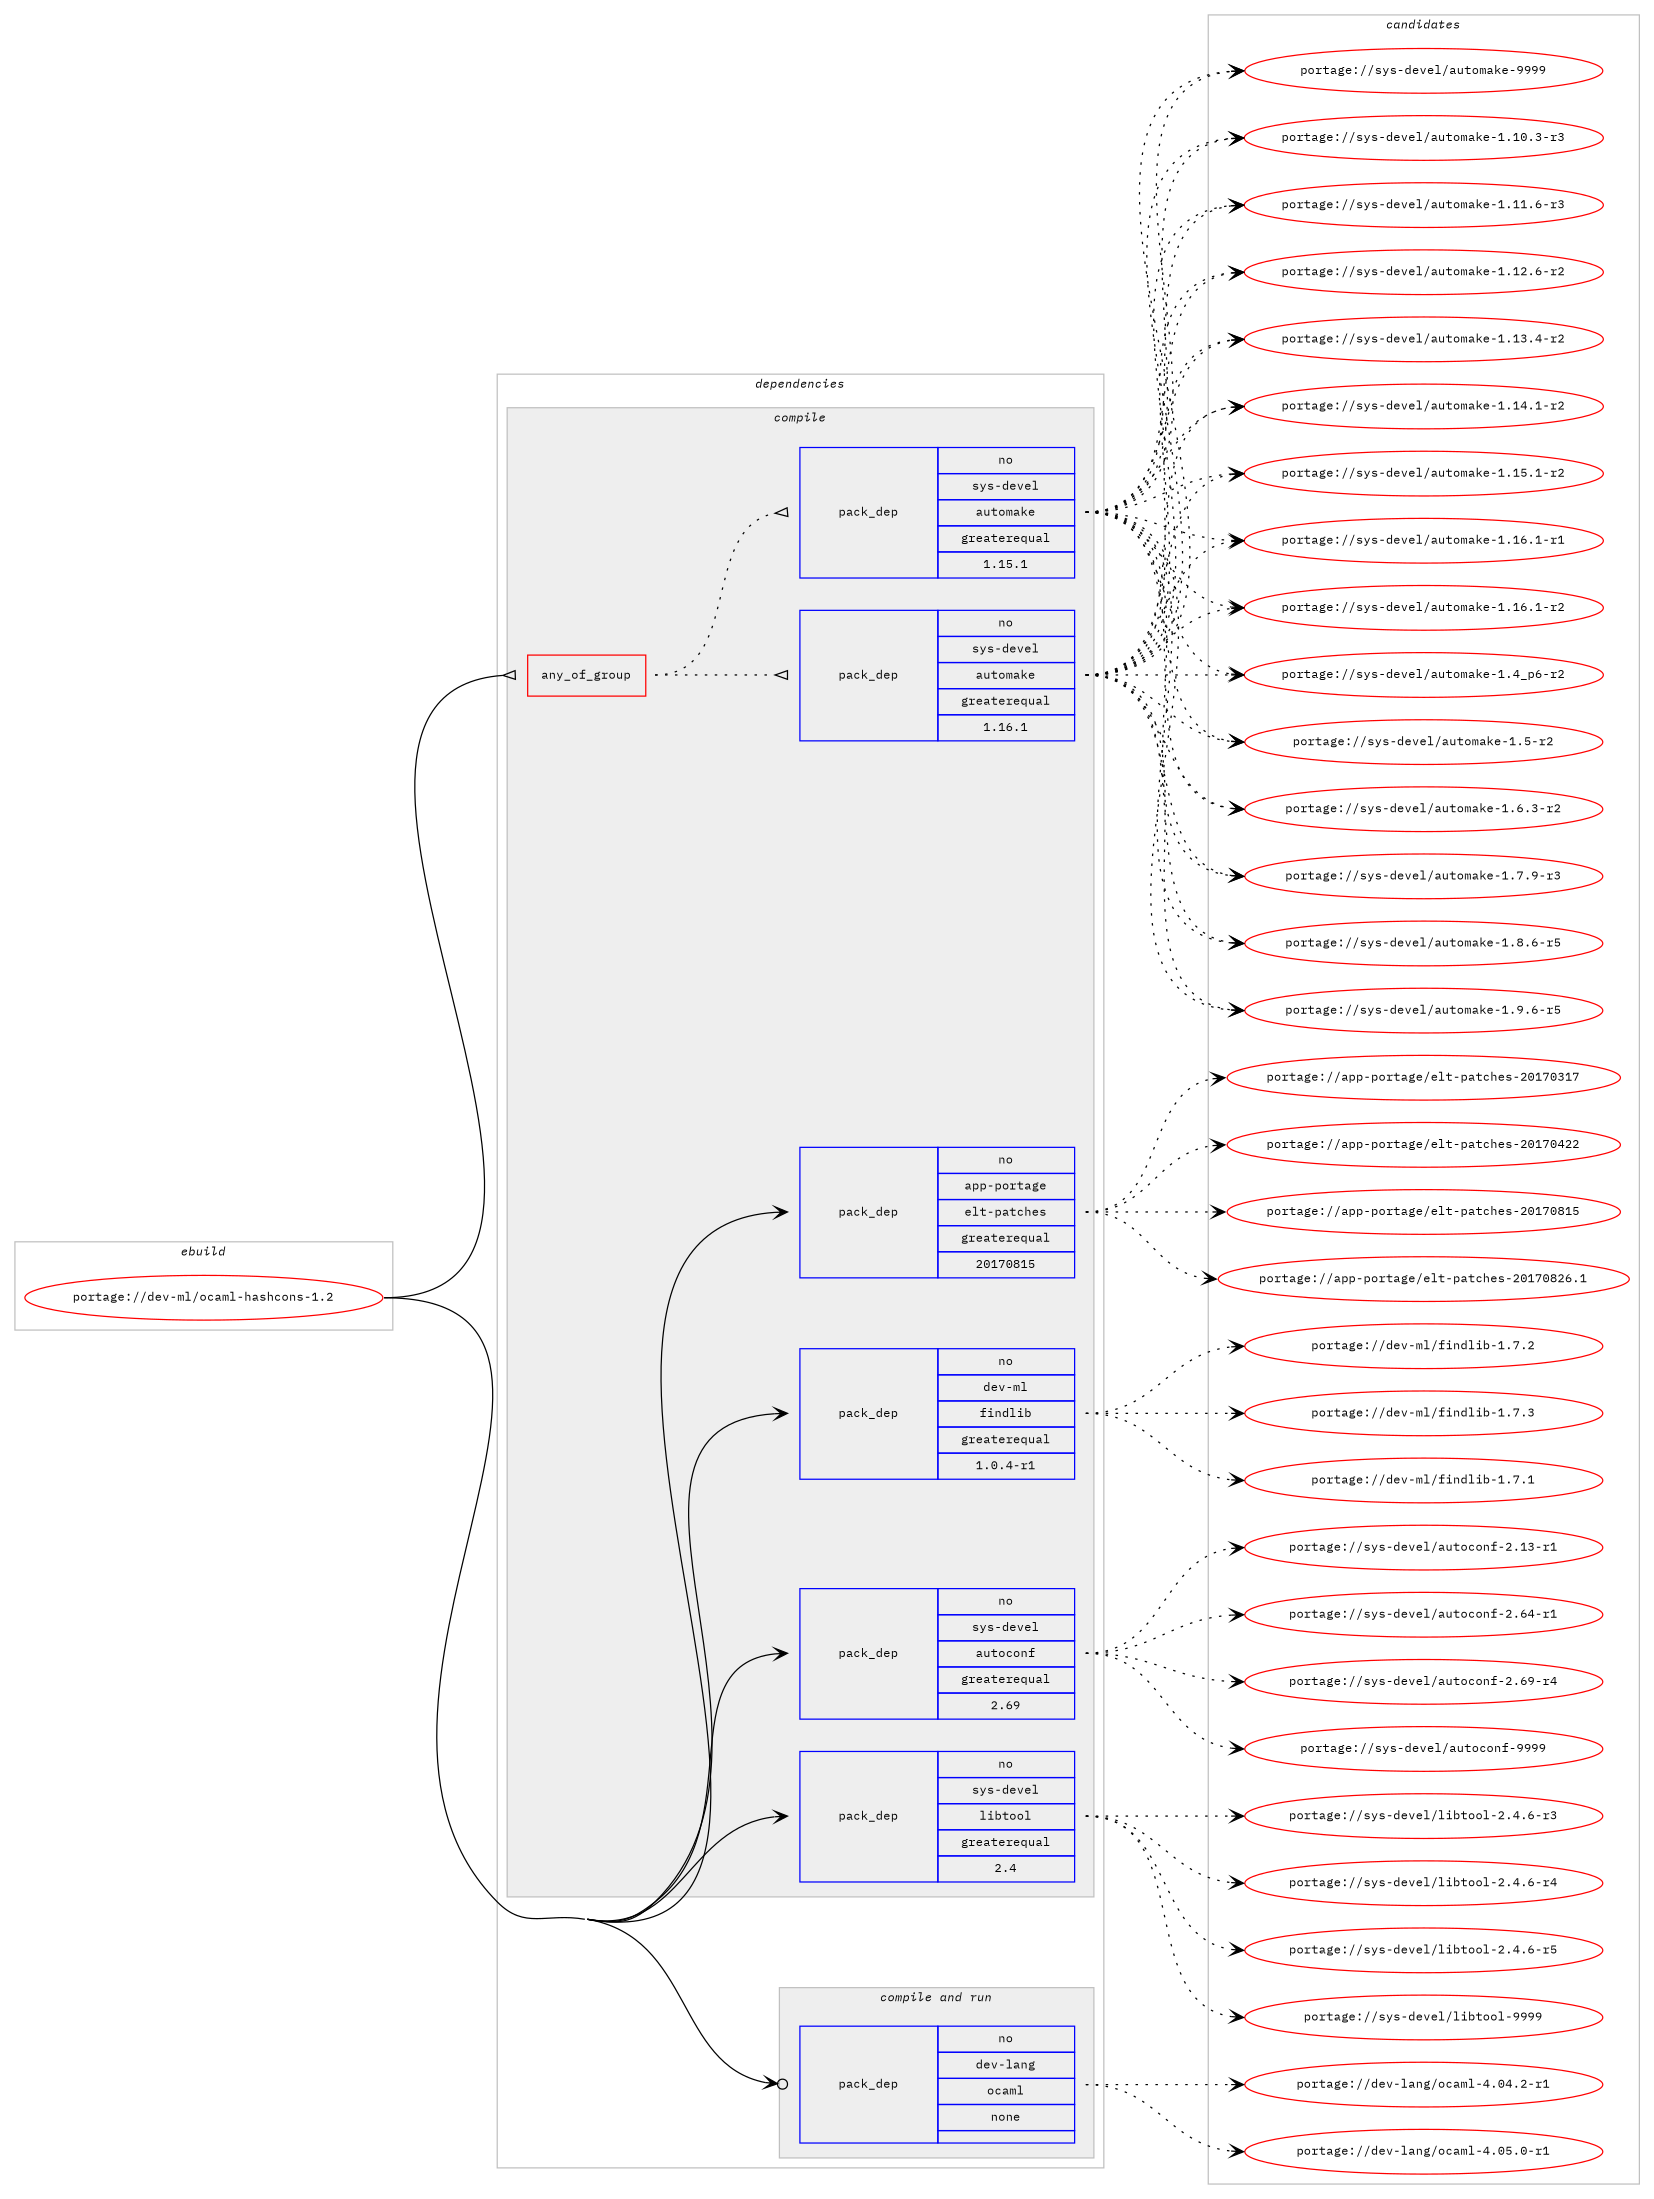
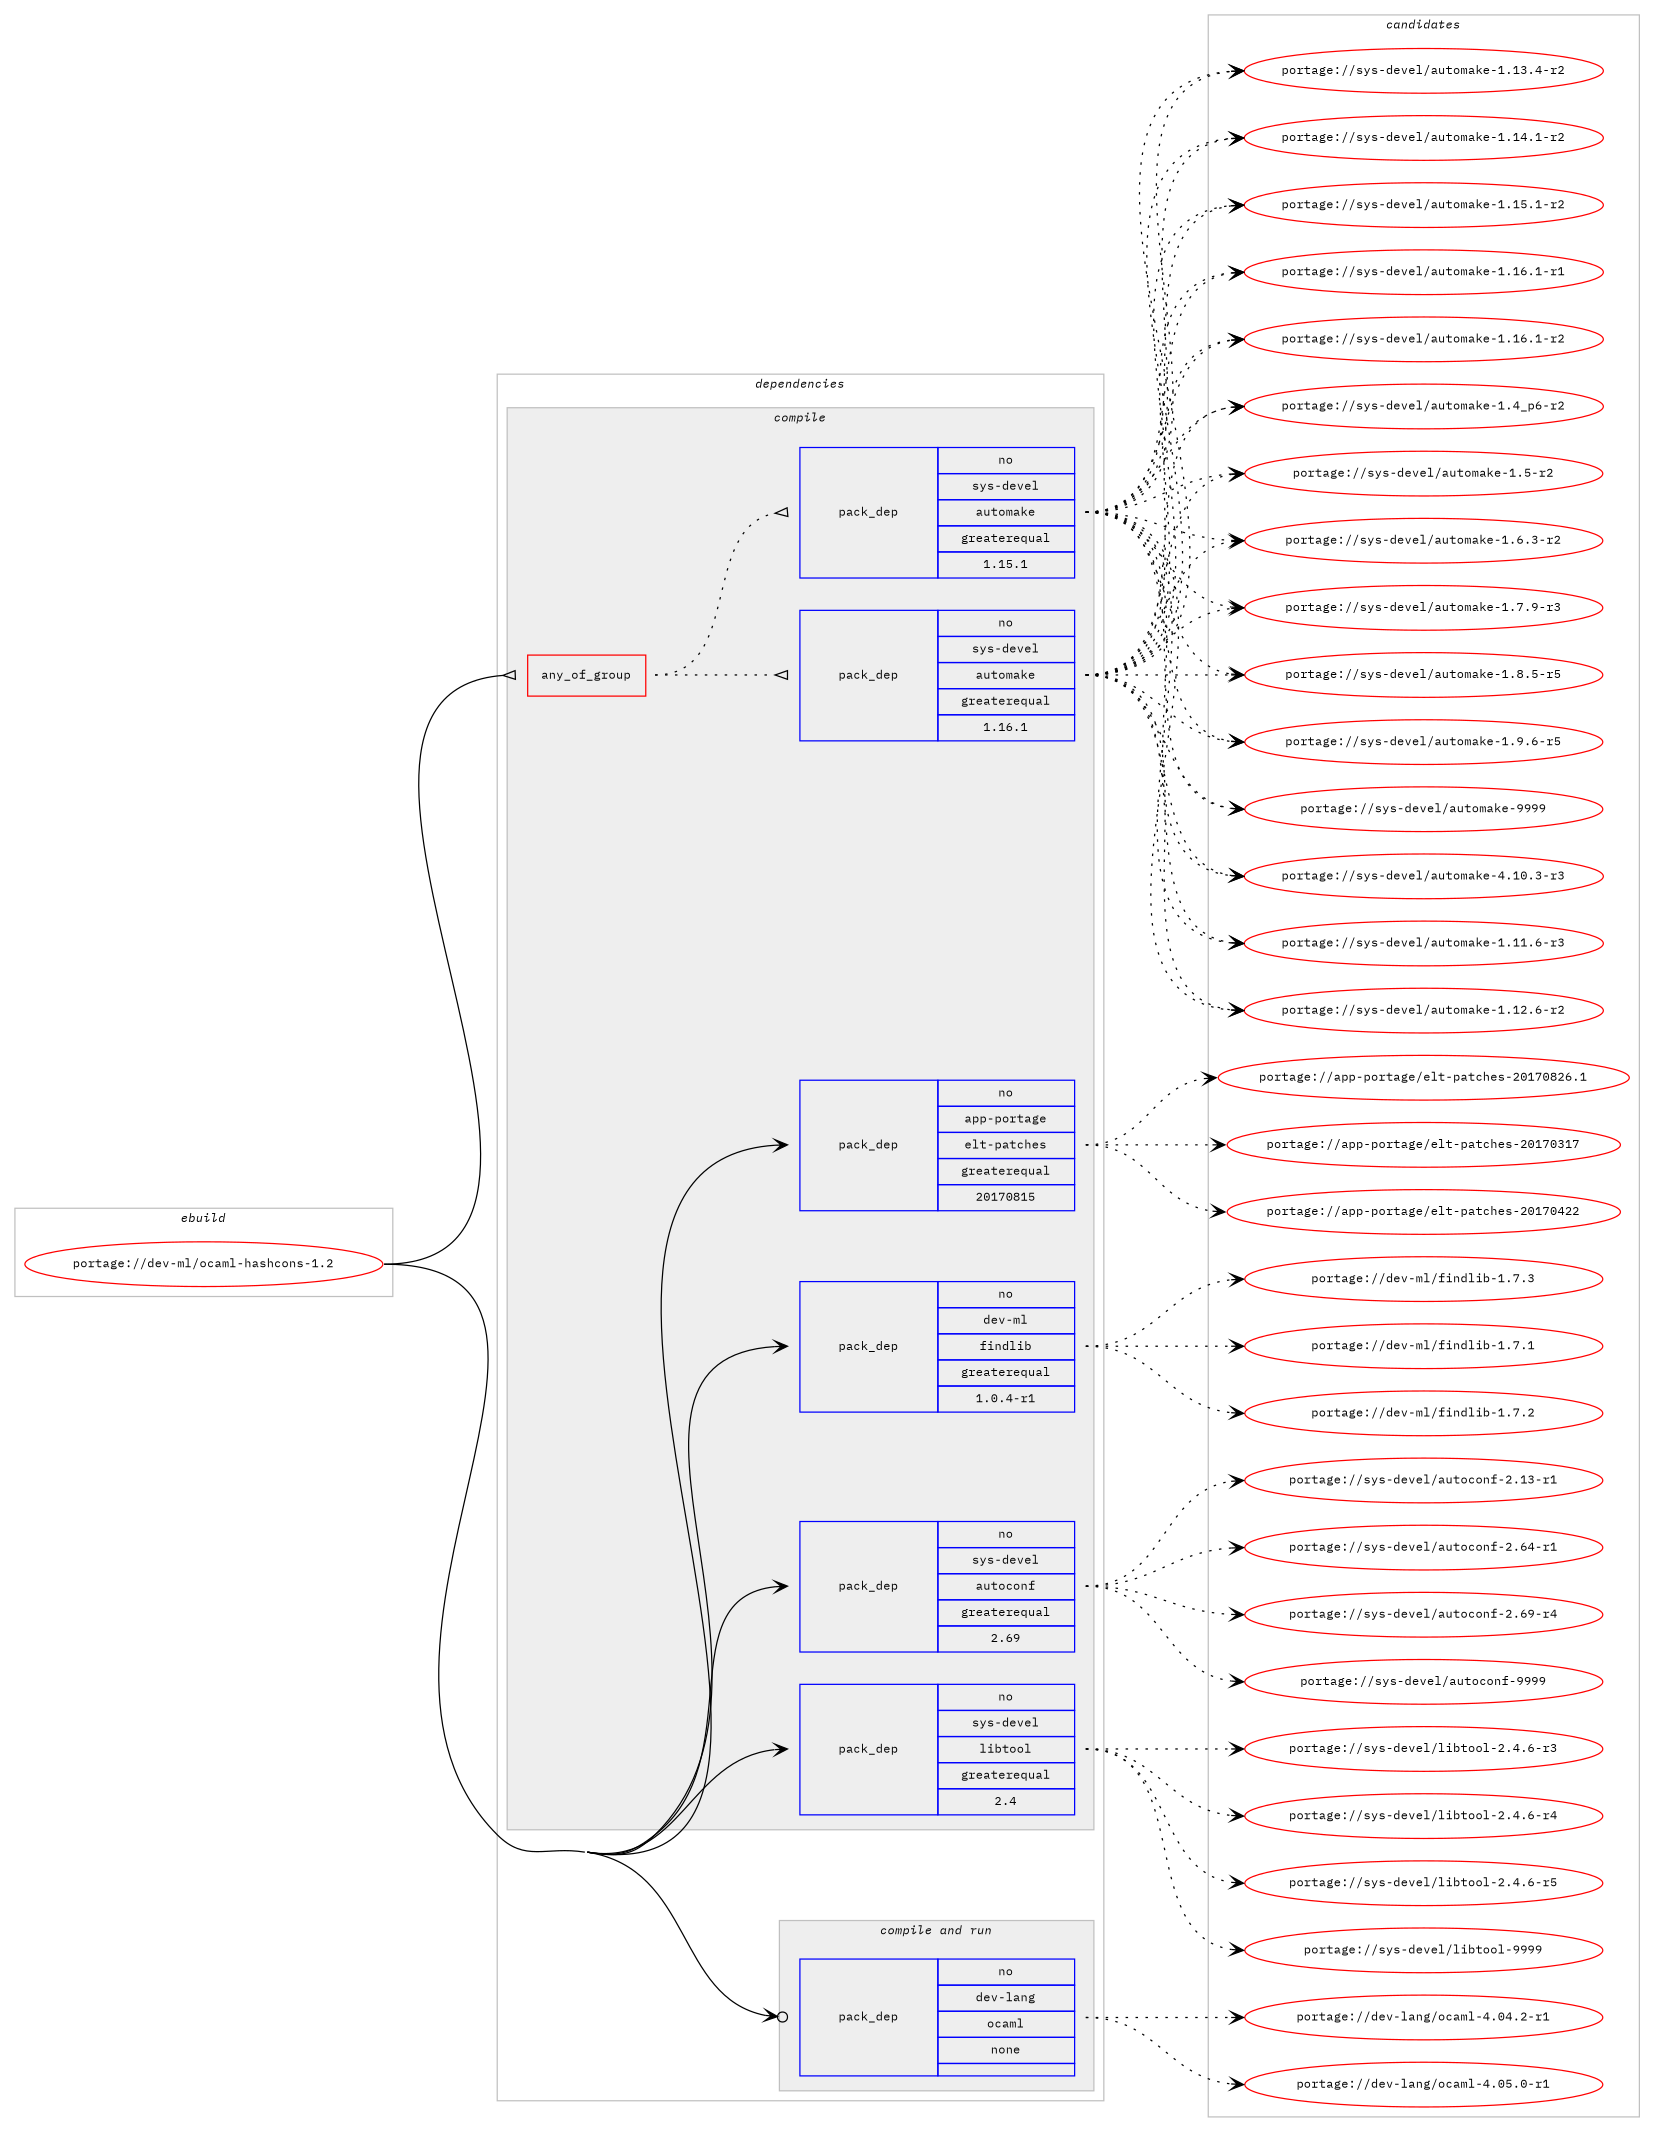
(1424, 138) -> (1424, 876)
(1424, 943) -> (1424, 675)
(1424, 1212) -> none
